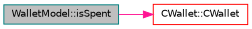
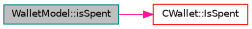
(200, 14) -> (200, 14)
